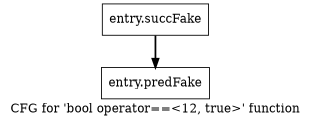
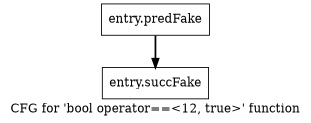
(155, 47) -> (155, 47)
